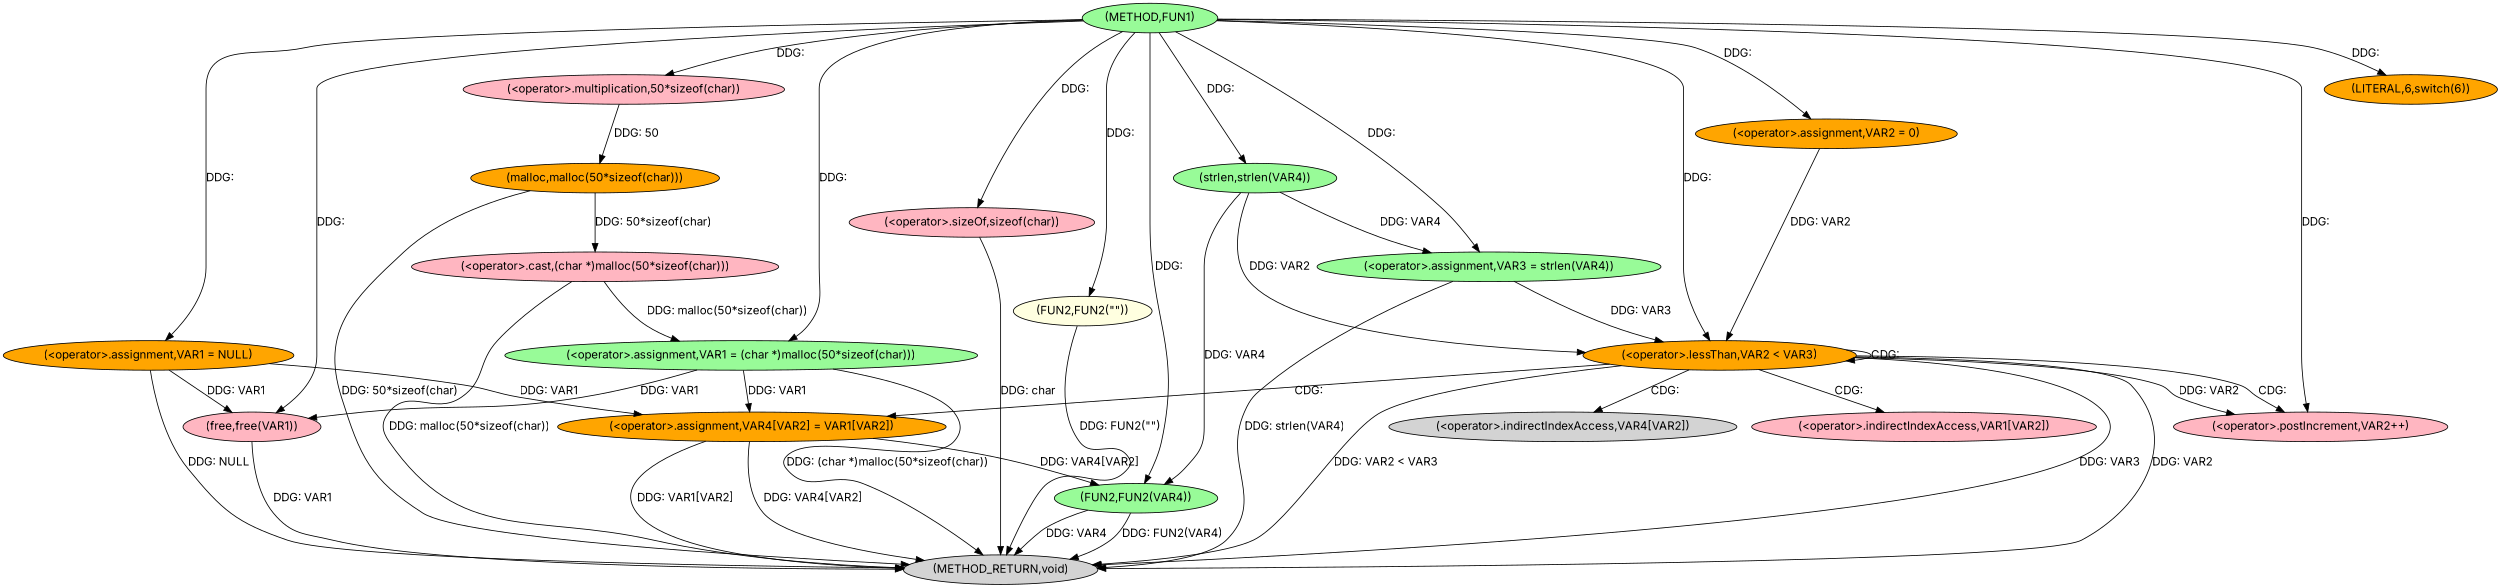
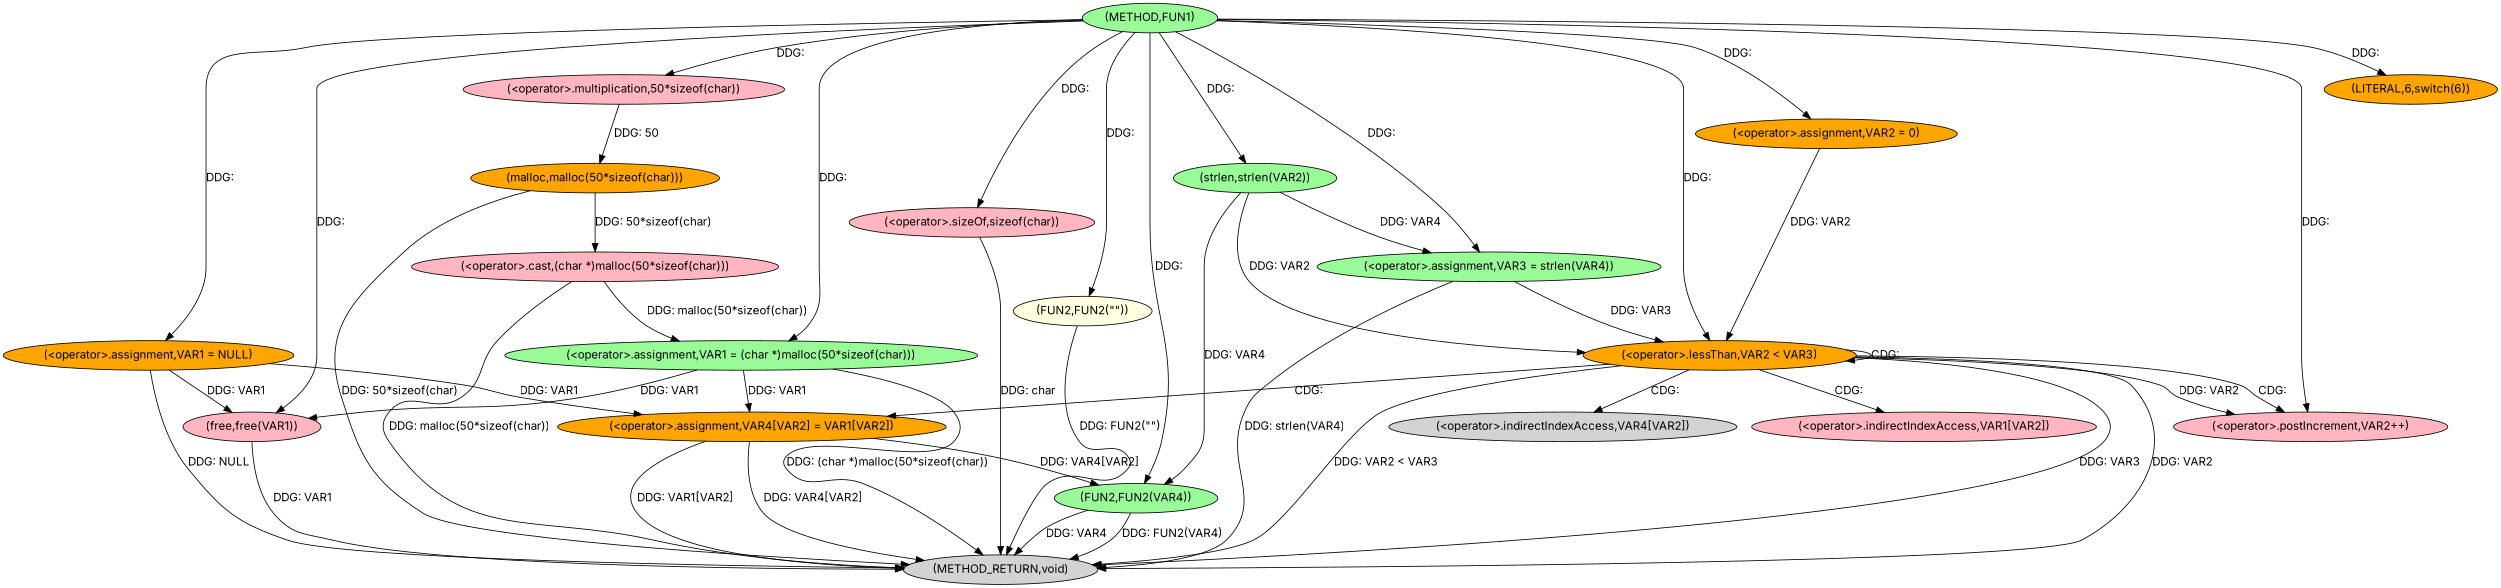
(1255, 178) -> (1255, 178)
